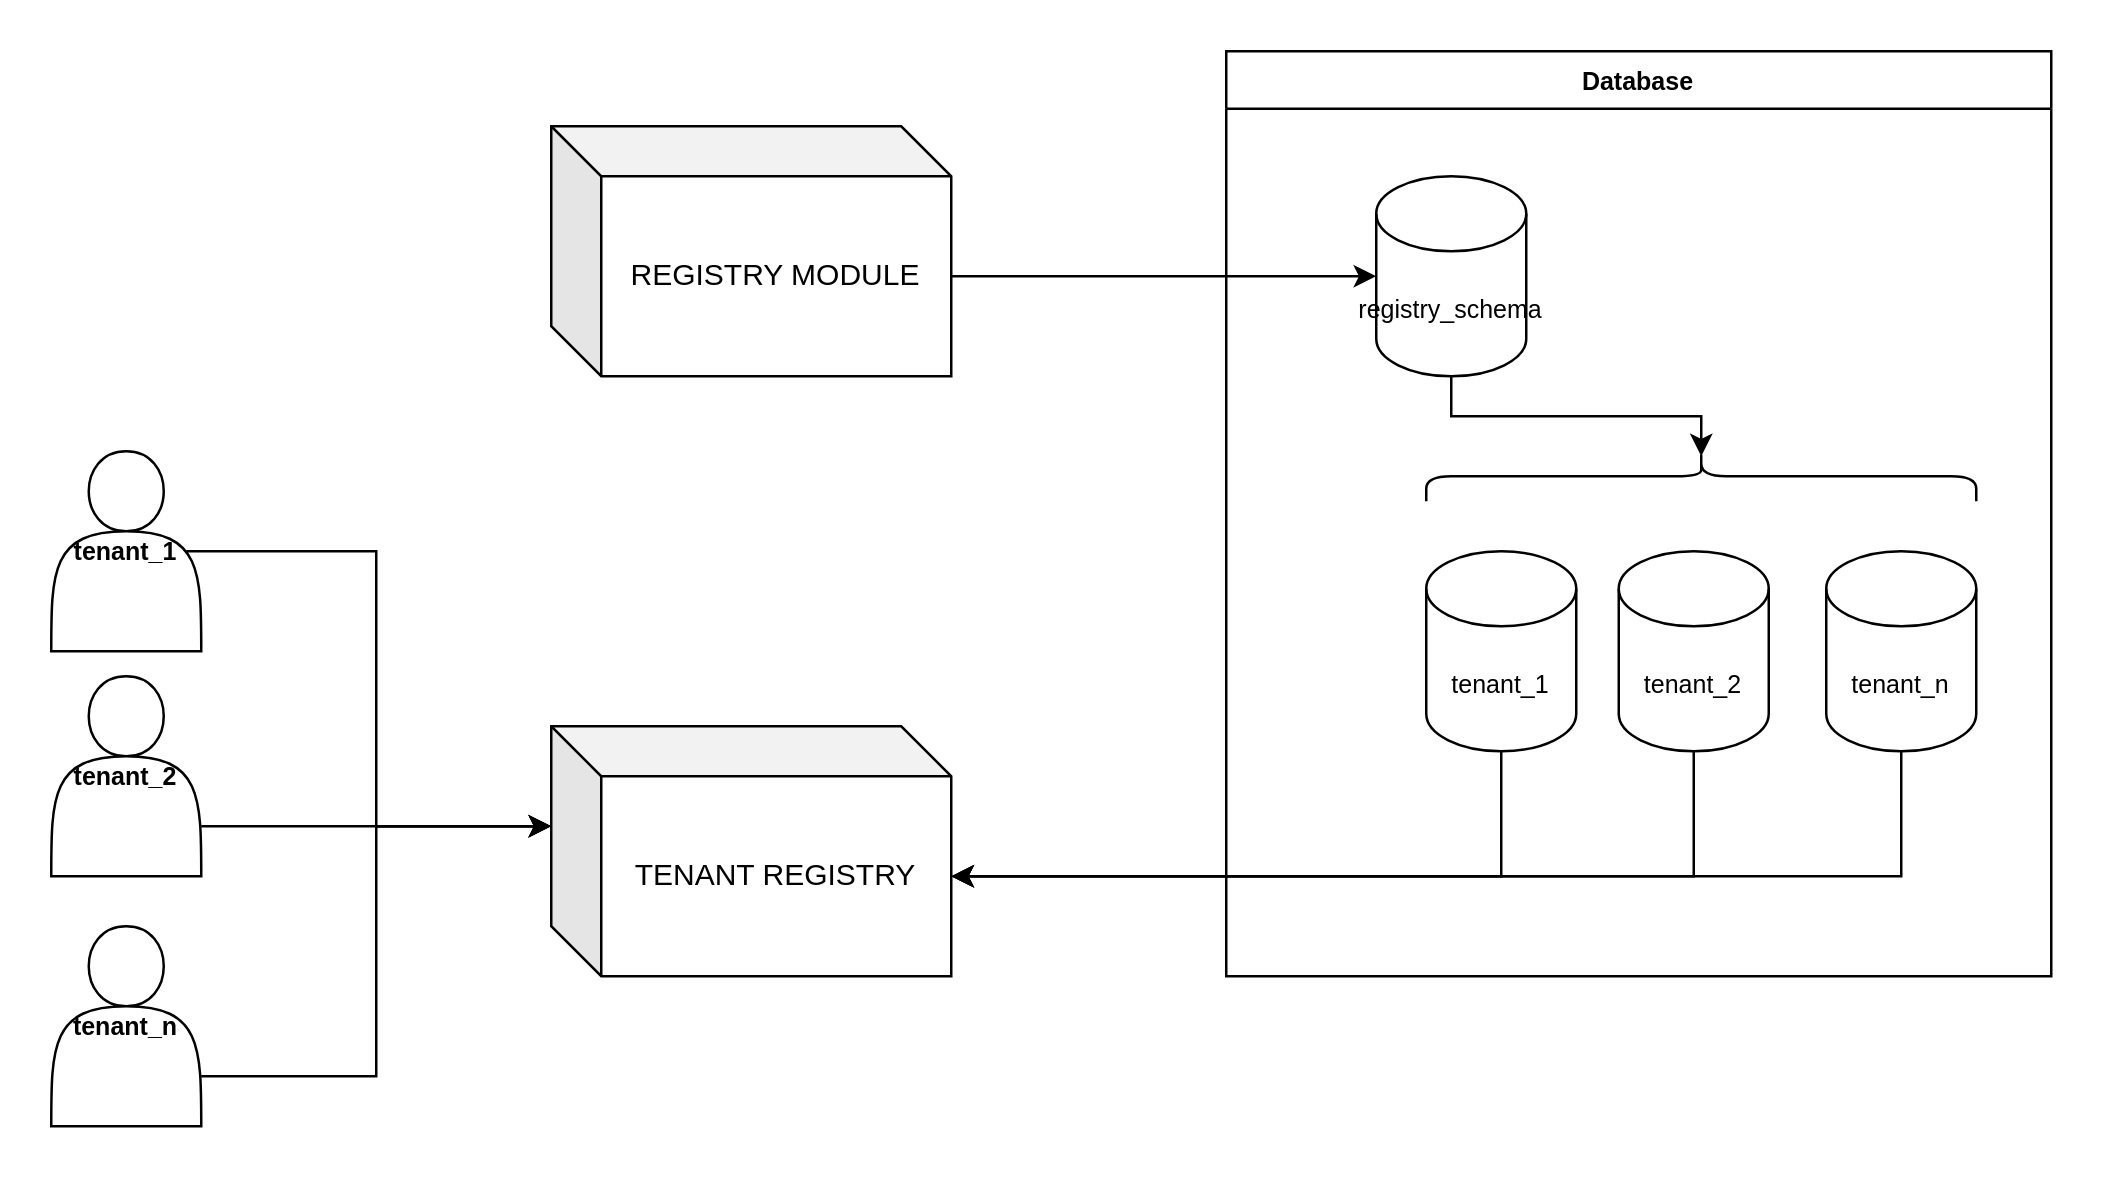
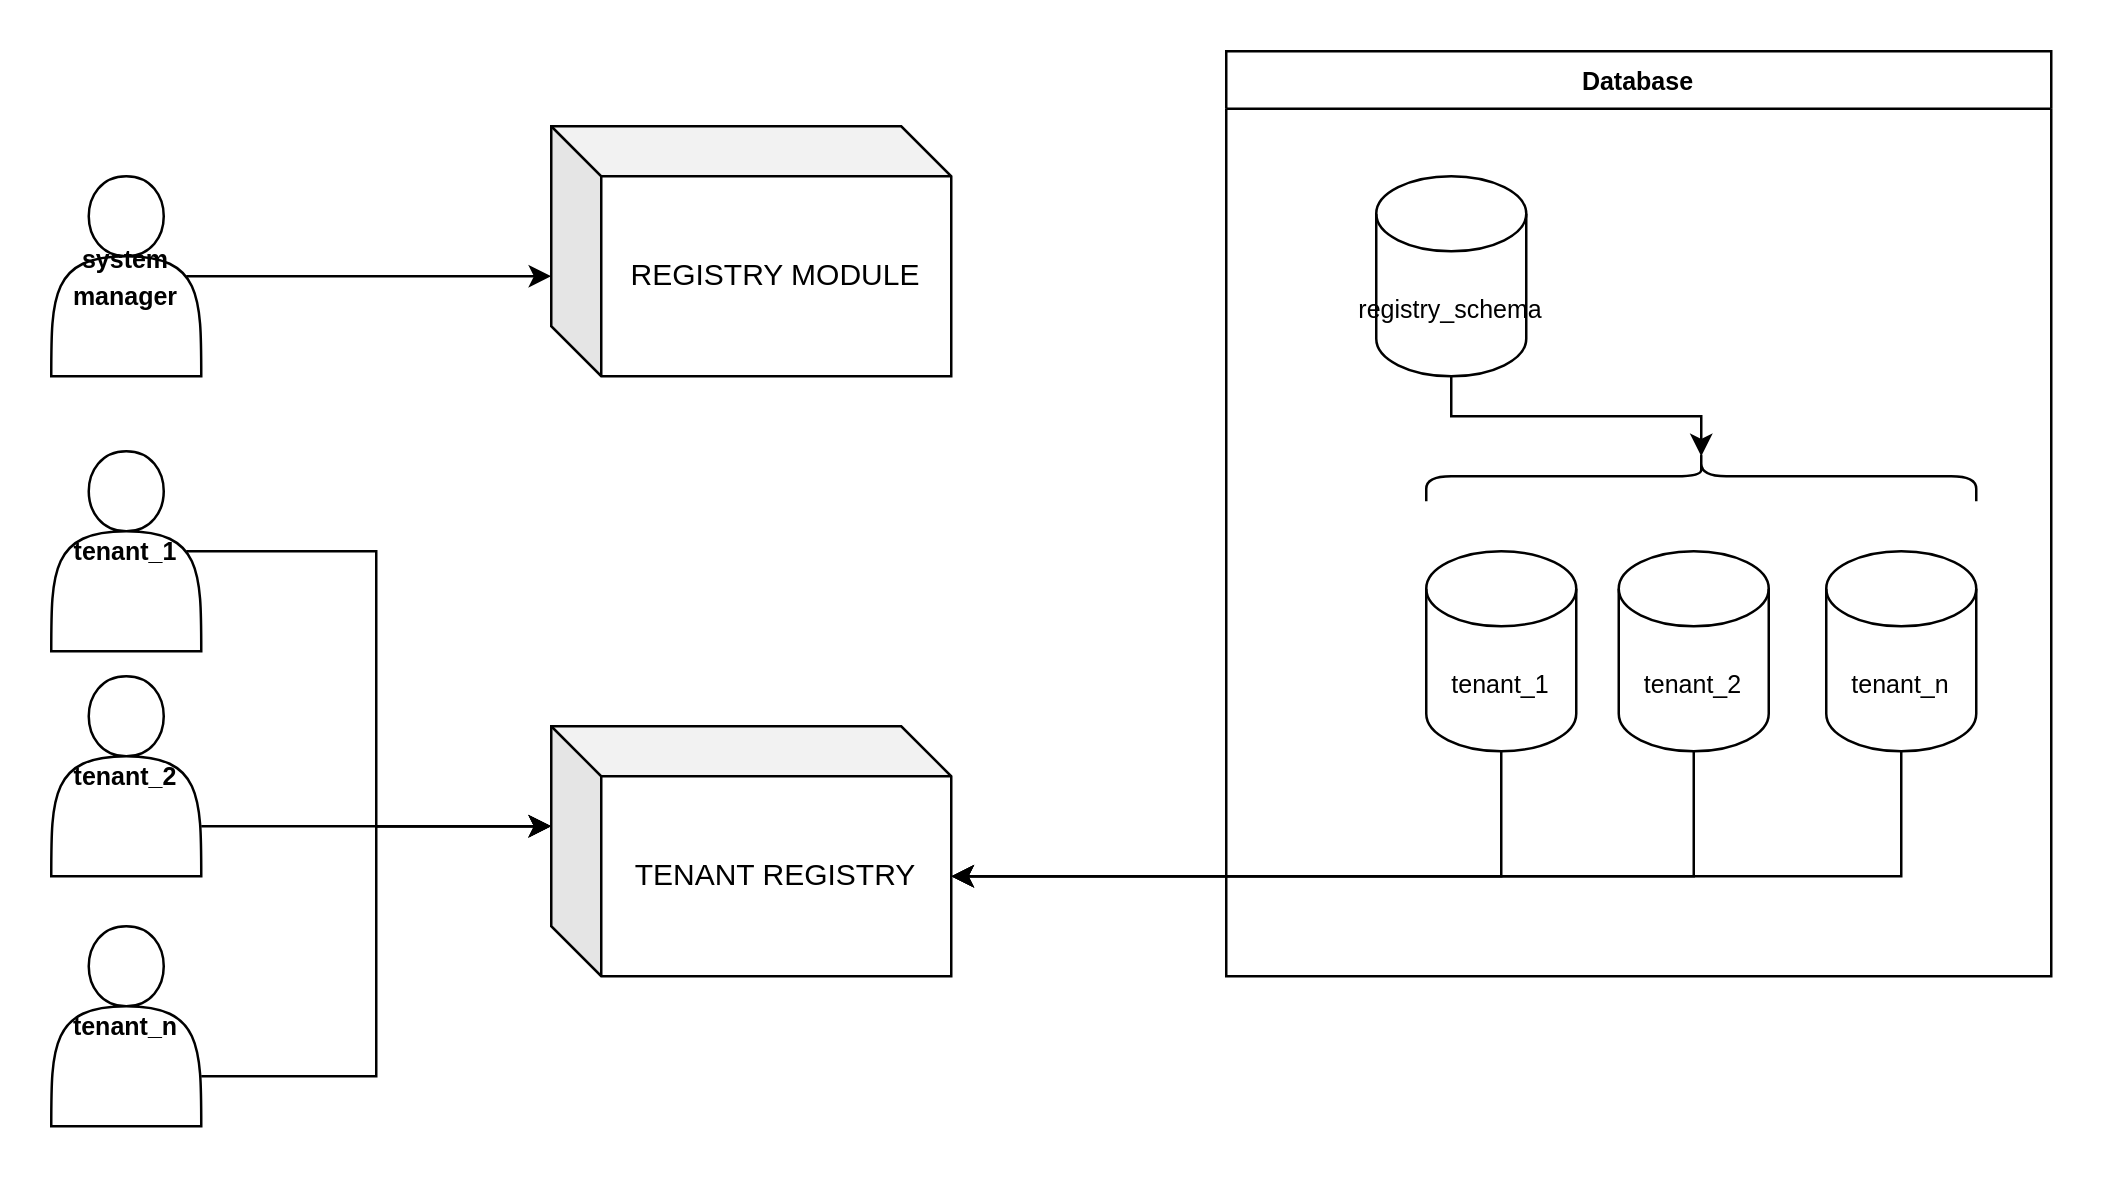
none -> (126, 276)
none -> (360, 276)
(1086, 276) -> none
